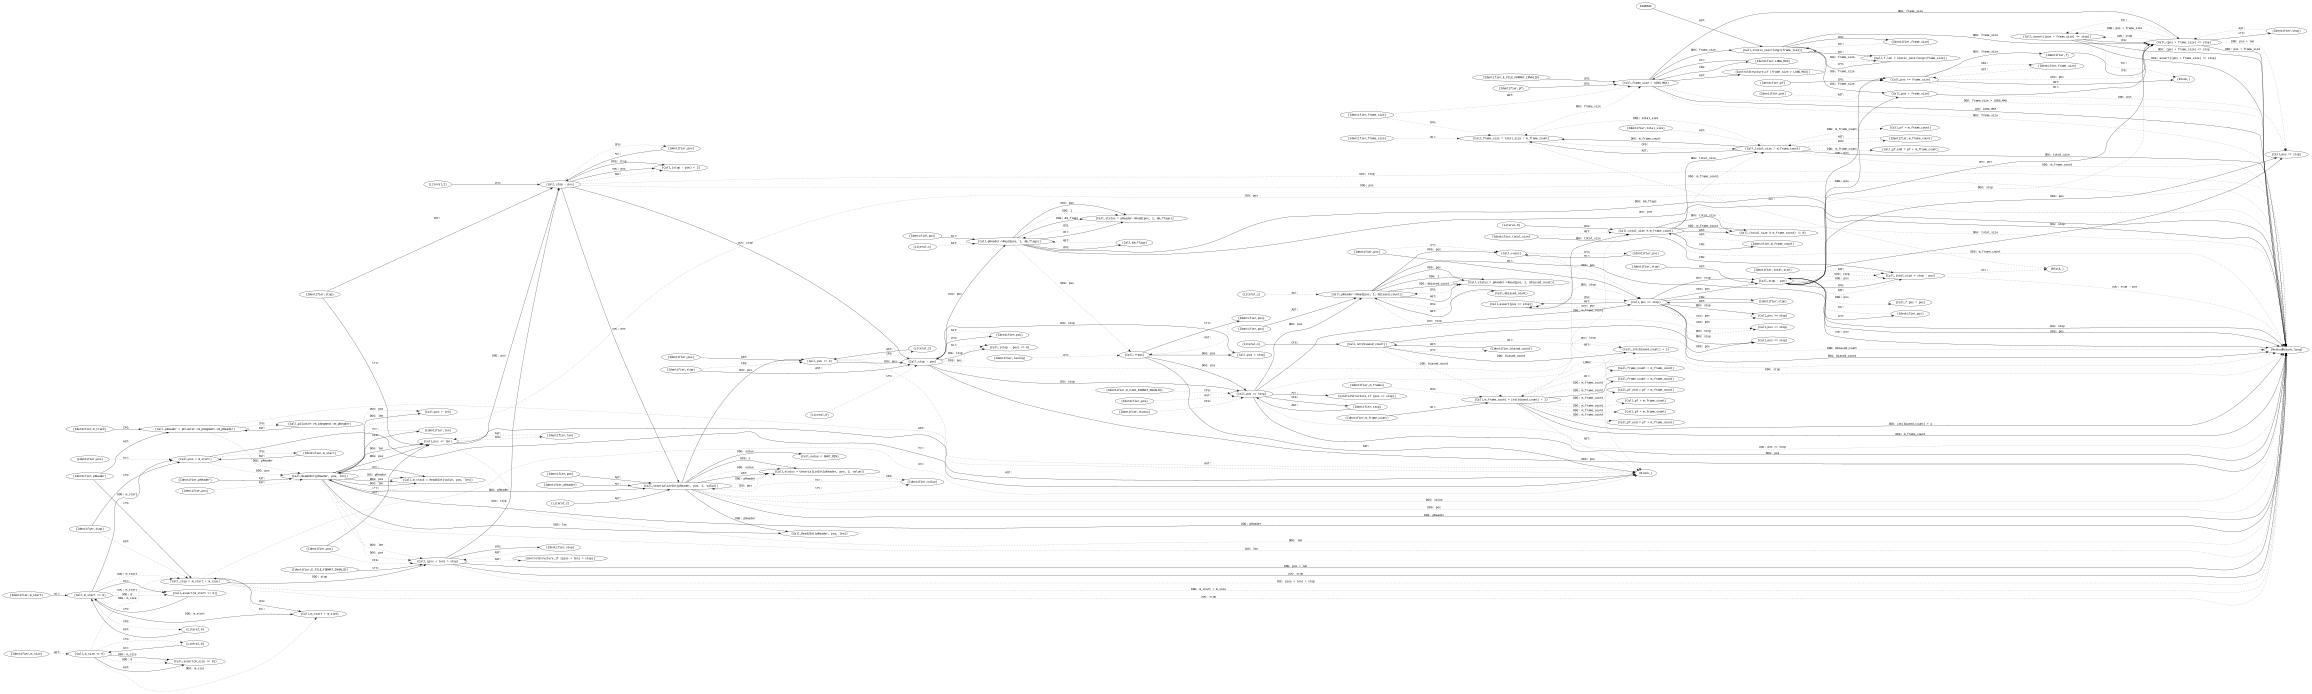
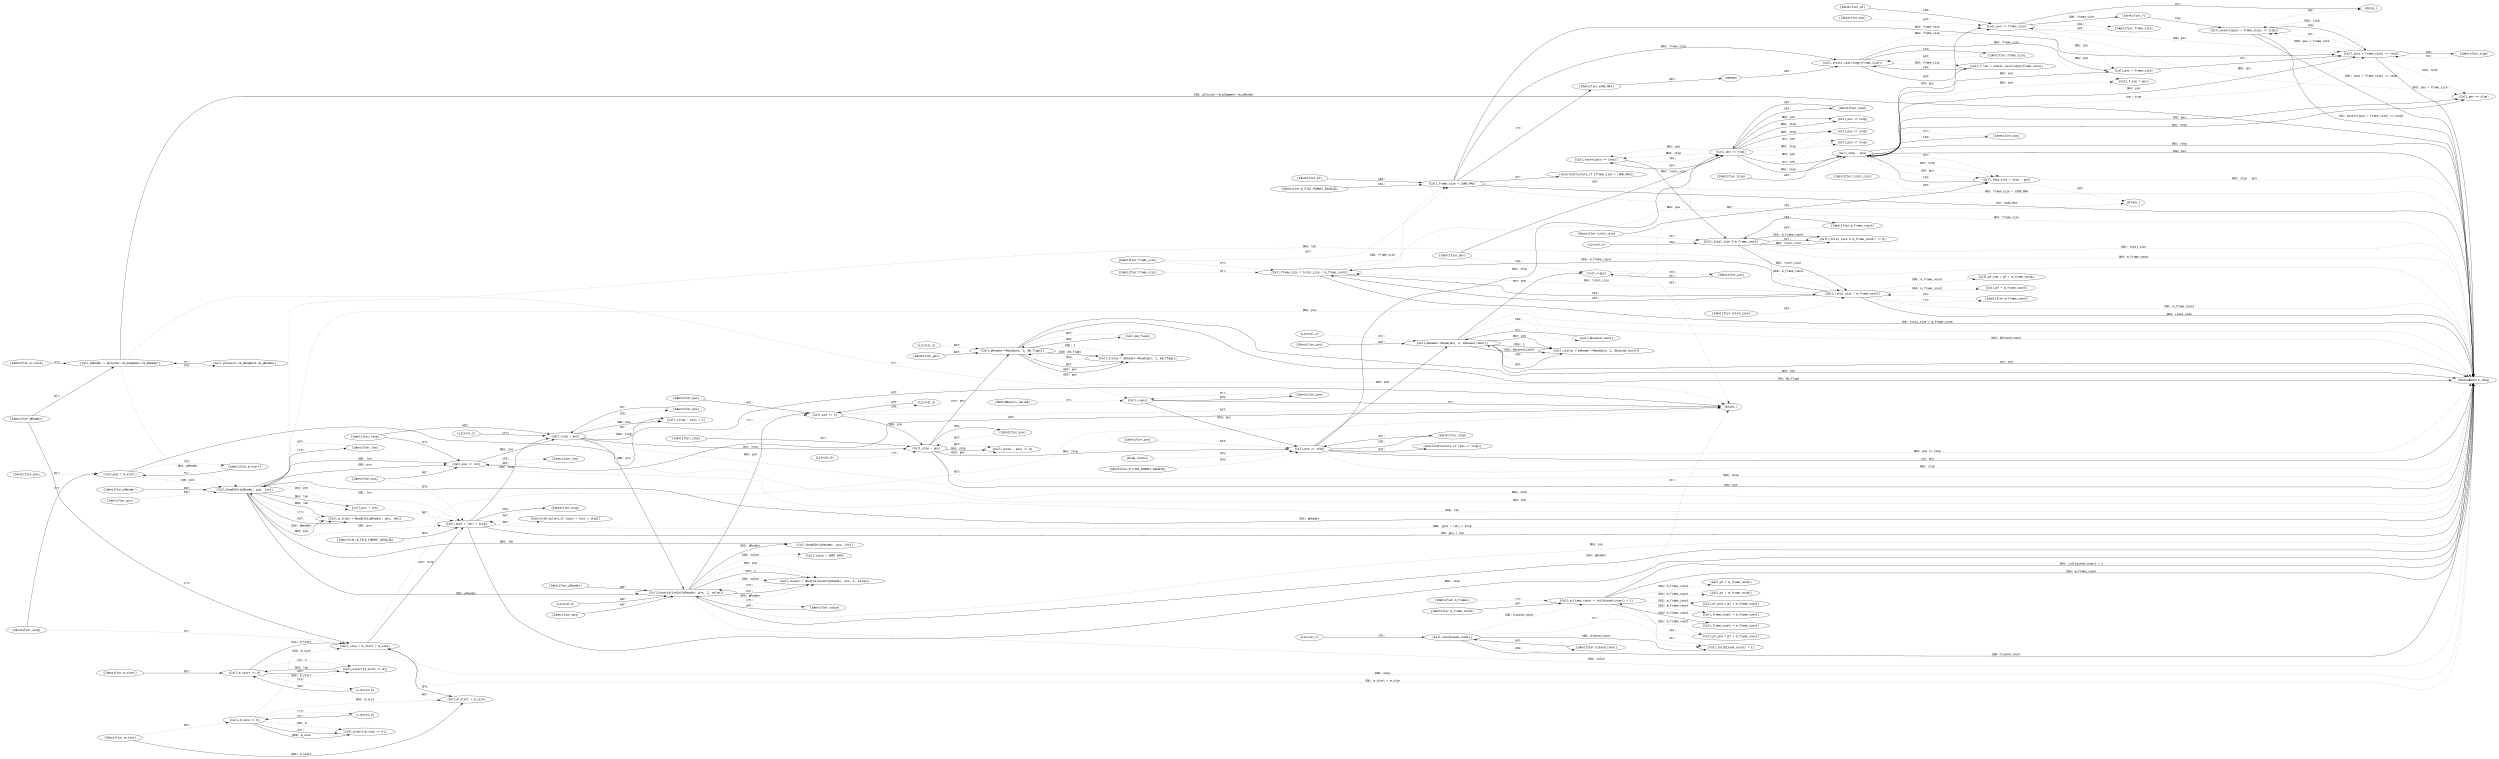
(1963, 37) -> none
(2243, 41) -> (2430, 70)
none -> (2070, 51)
(1700, 63) -> (1669, 82)
none -> (2064, 64)
(2117, 75) -> (2184, 22)
none -> (1304, 96)
(1637, 147) -> (1578, 296)
(1910, 276) -> (2006, 180)
(1589, 324) -> none
none -> (1909, 324)
(1251, 355) -> none
(1009, 358) -> (1012, 402)
(1588, 362) -> (1673, 630)
(1135, 412) -> (1138, 458)
(739, 455) -> (741, 561)
(877, 477) -> (755, 587)
(438, 480) -> (365, 519)
(806, 482) -> (751, 608)
(115, 509) -> none
none -> (417, 514)
(134, 576) -> (292, 647)
(127, 609) -> (302, 668)
(190, 622) -> (303, 756)
